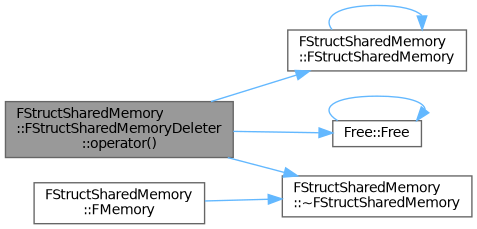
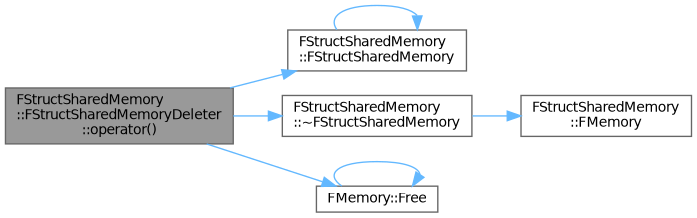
(377, 134) -> (377, 199)
(237, 200) -> (490, 116)
